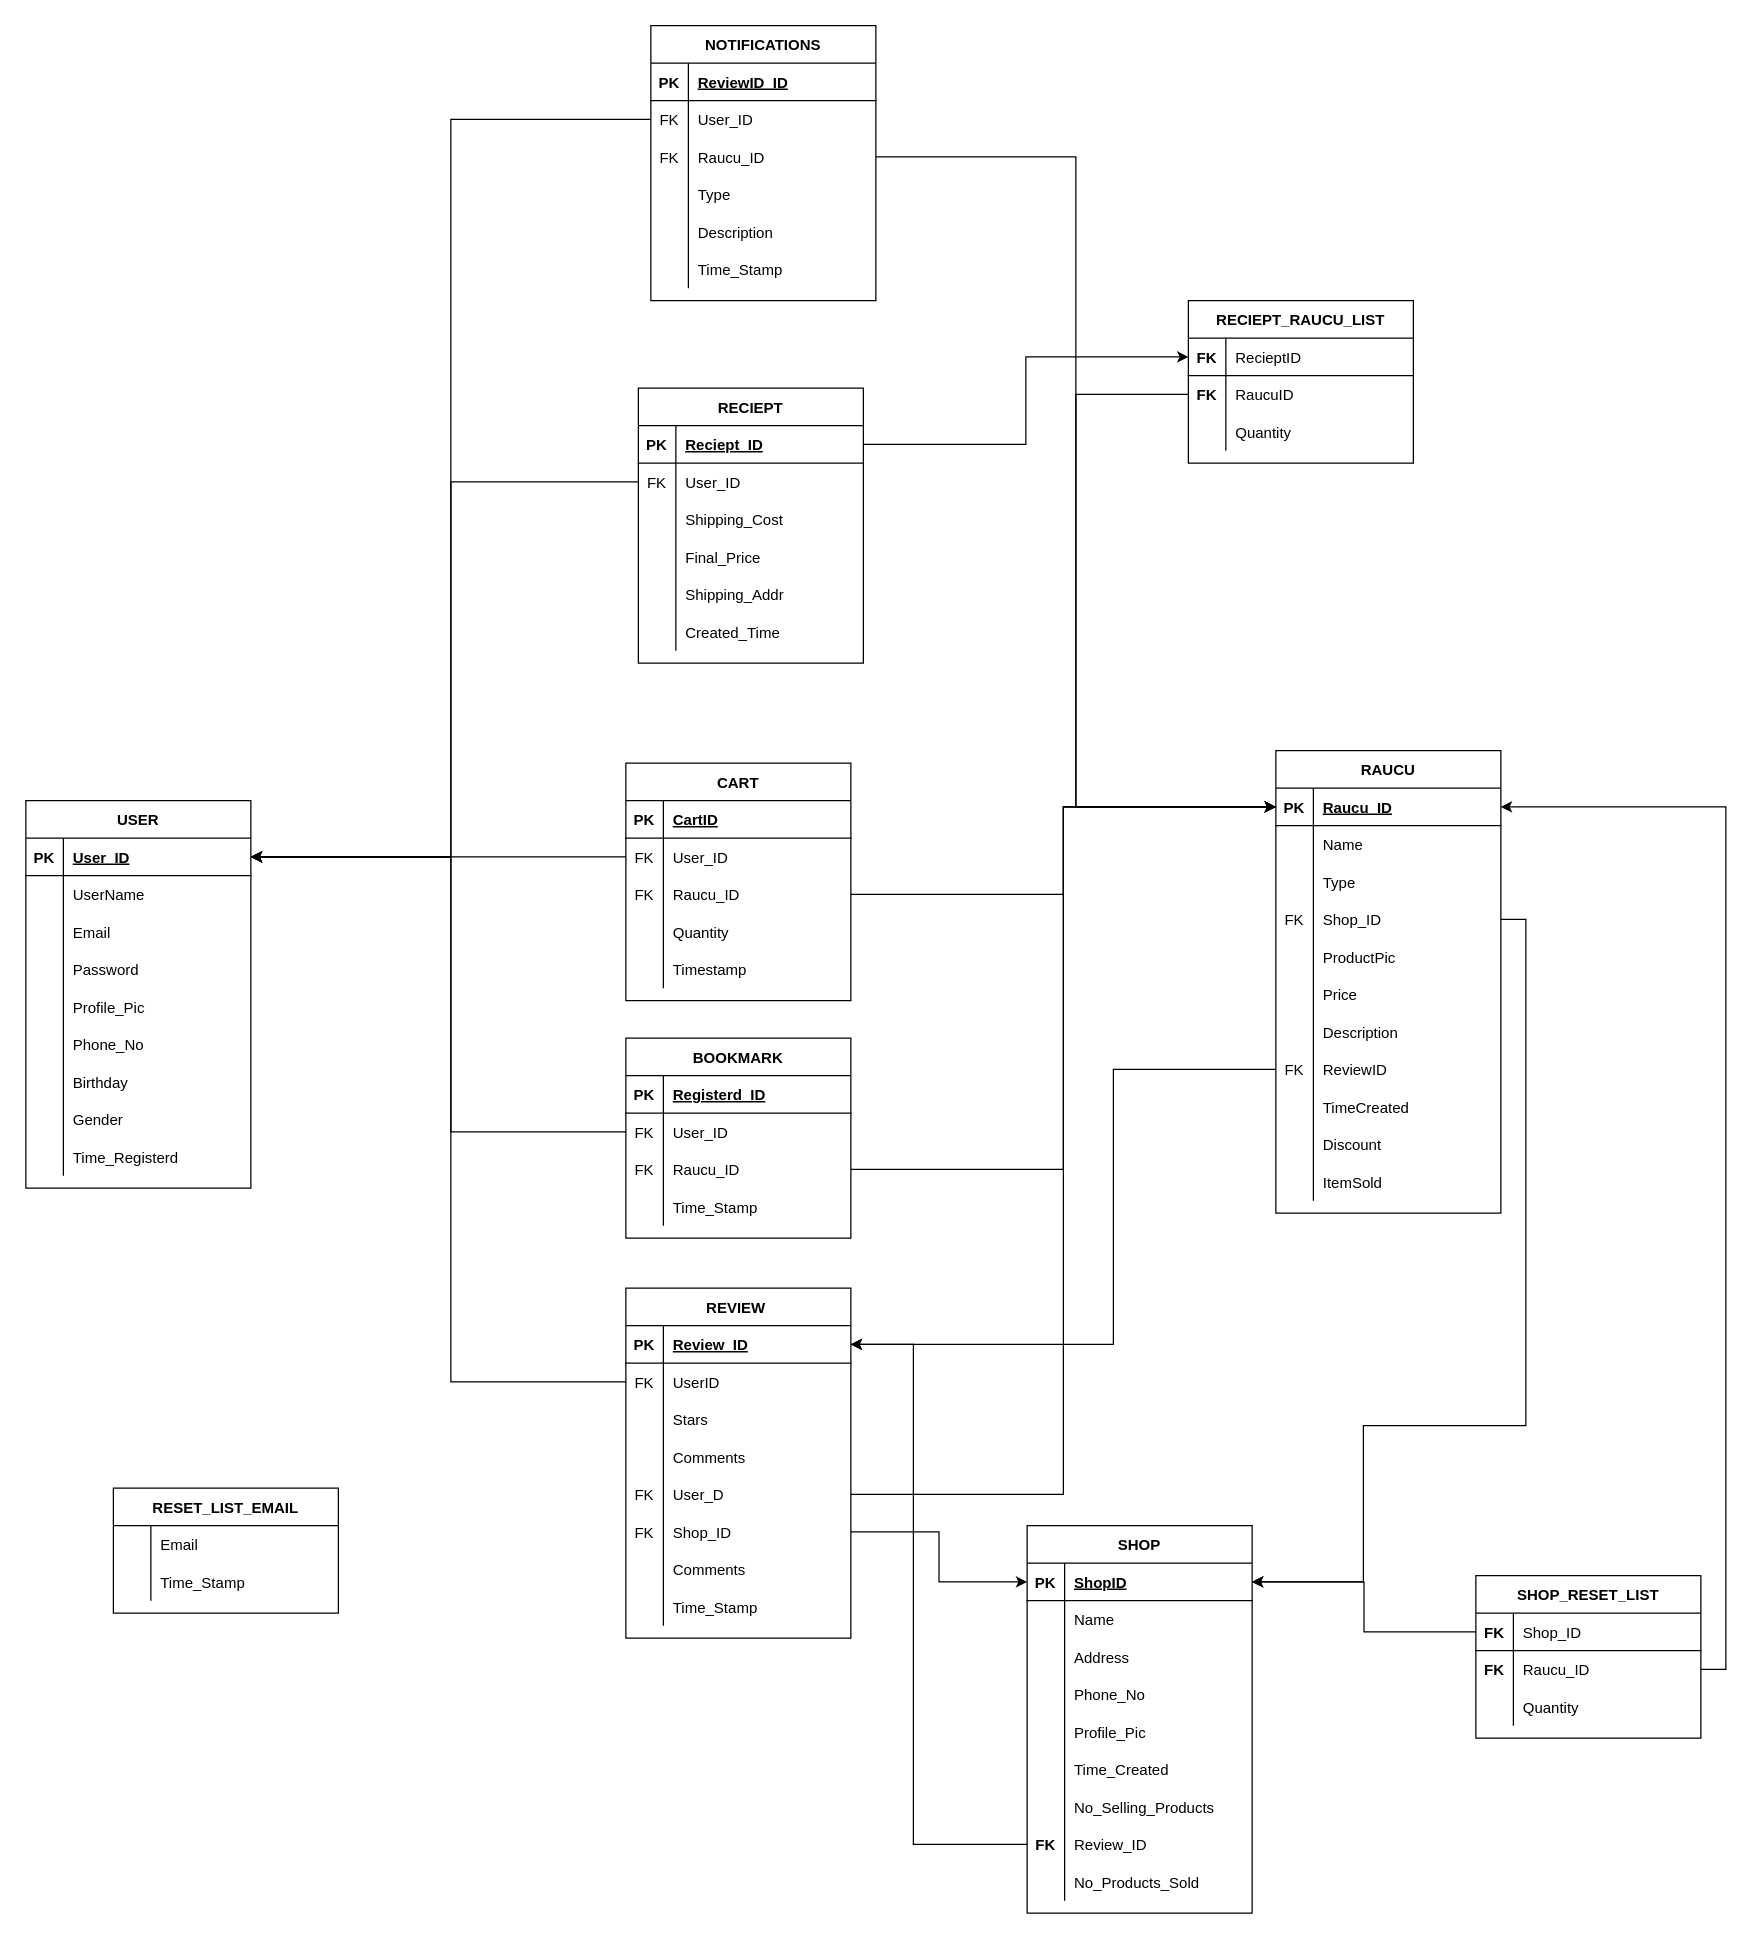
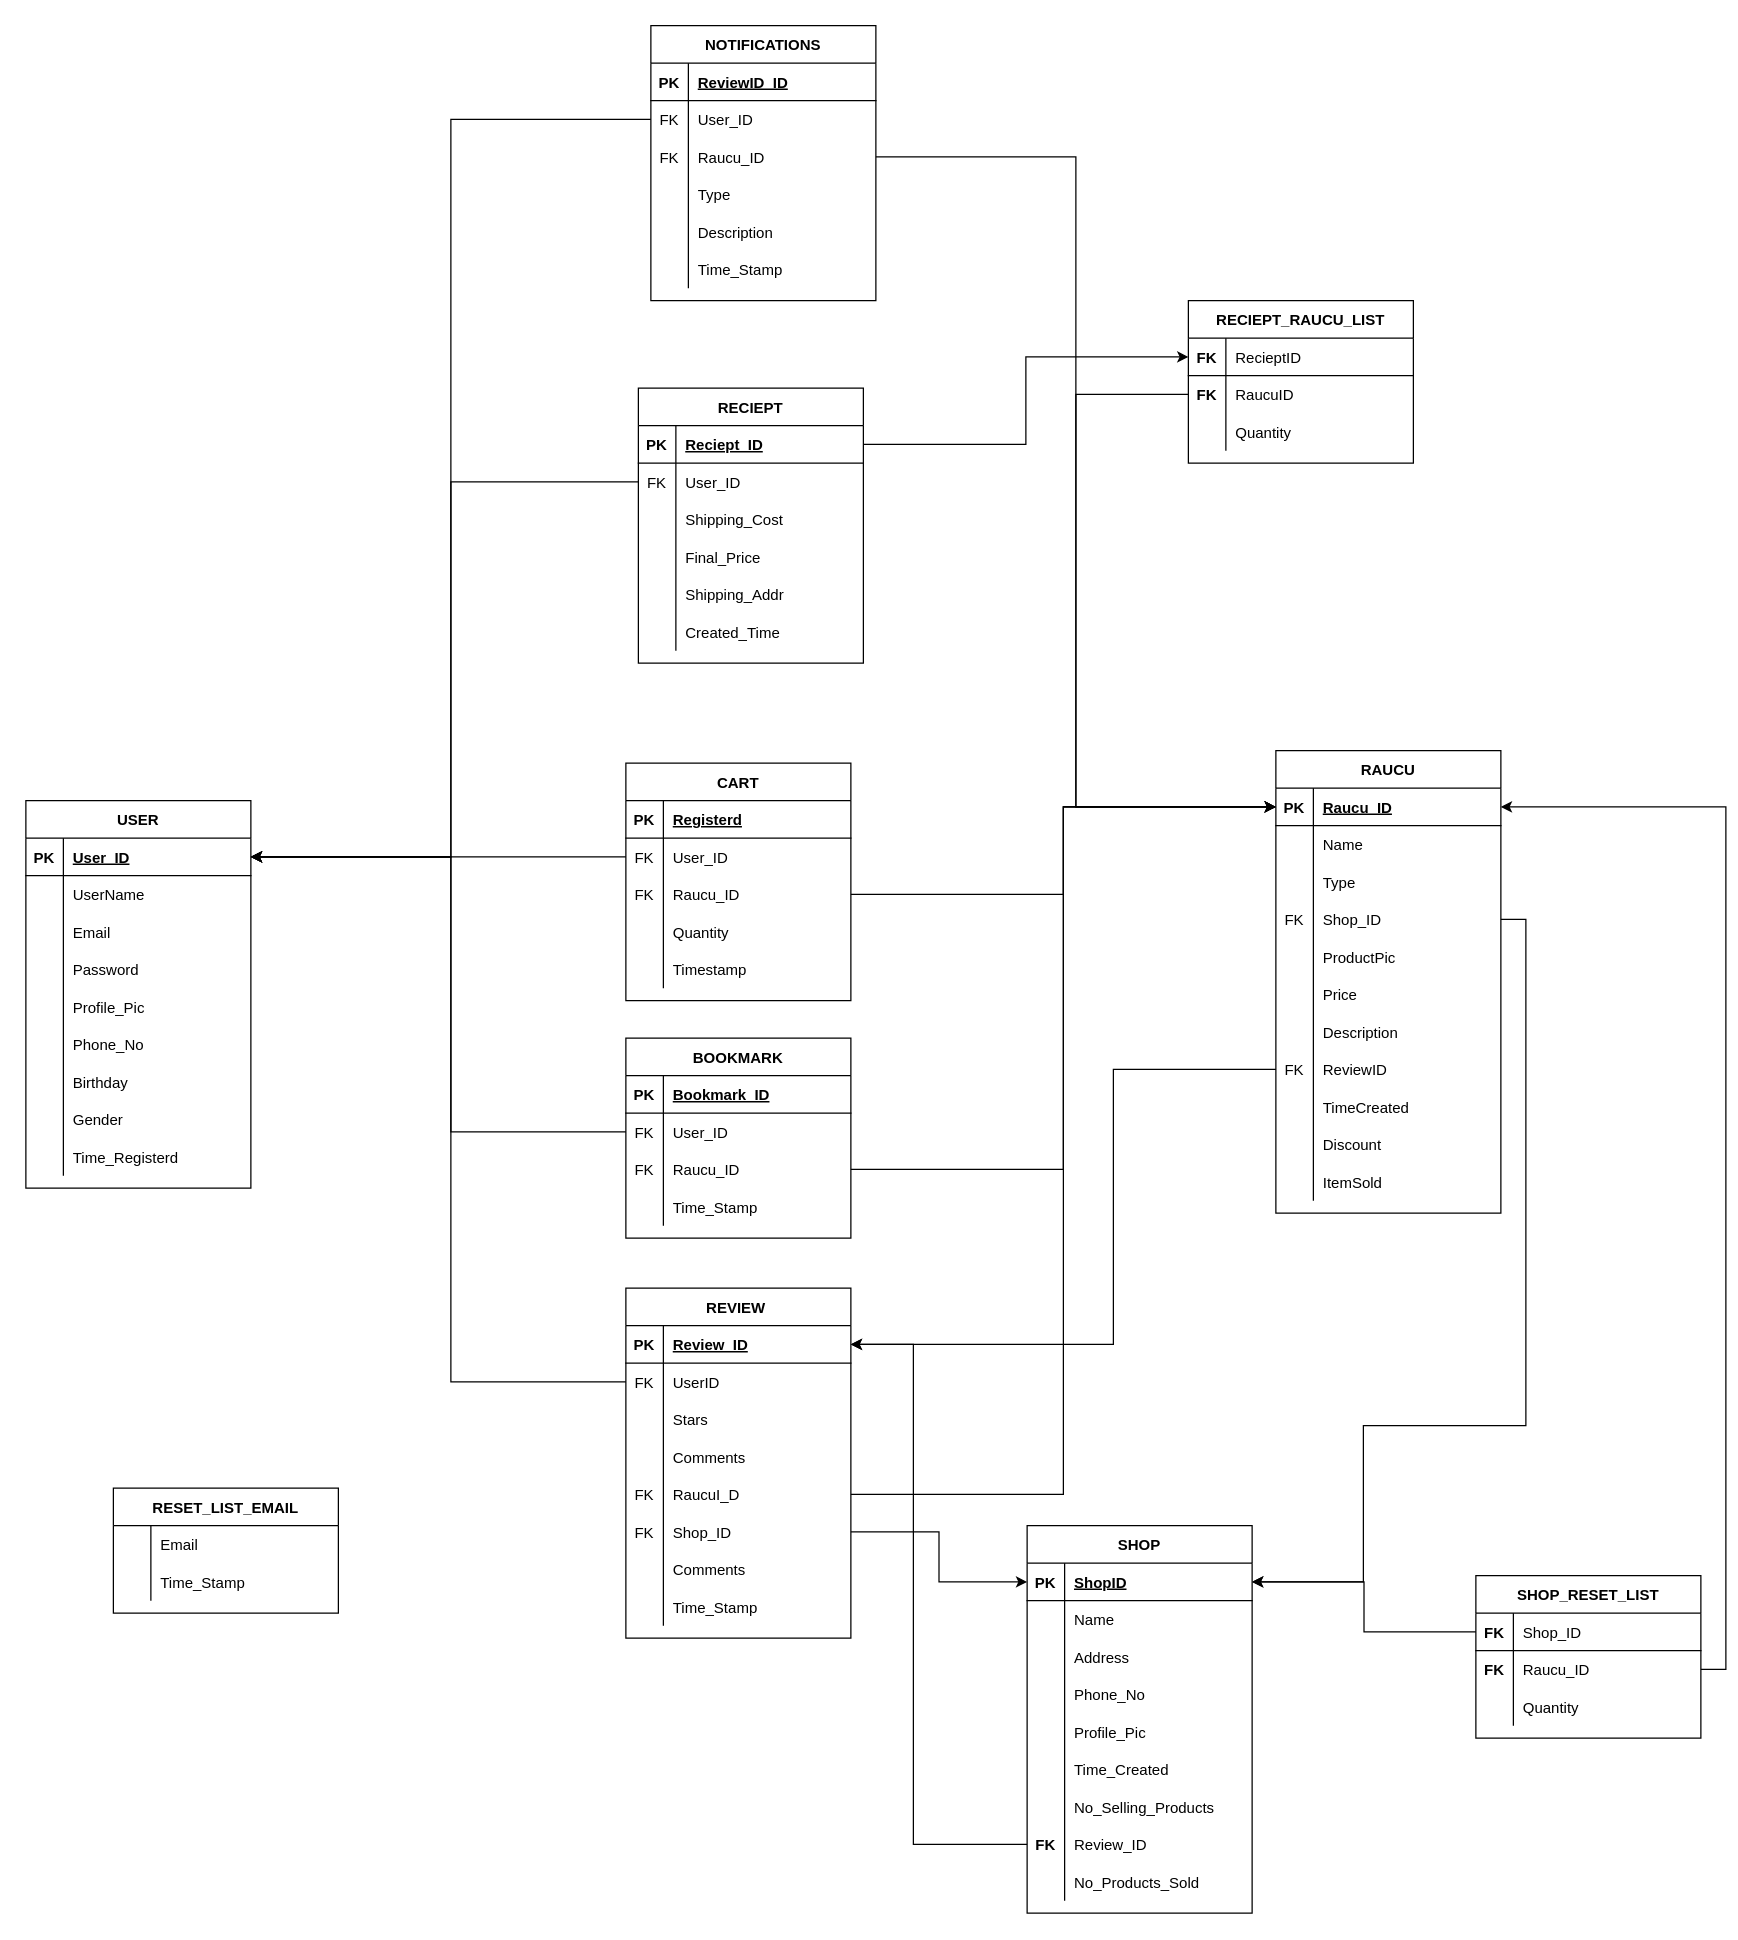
(698, 820) -> (708, 820)
(721, 1095) -> (719, 1095)
(698, 1495) -> (706, 1495)
